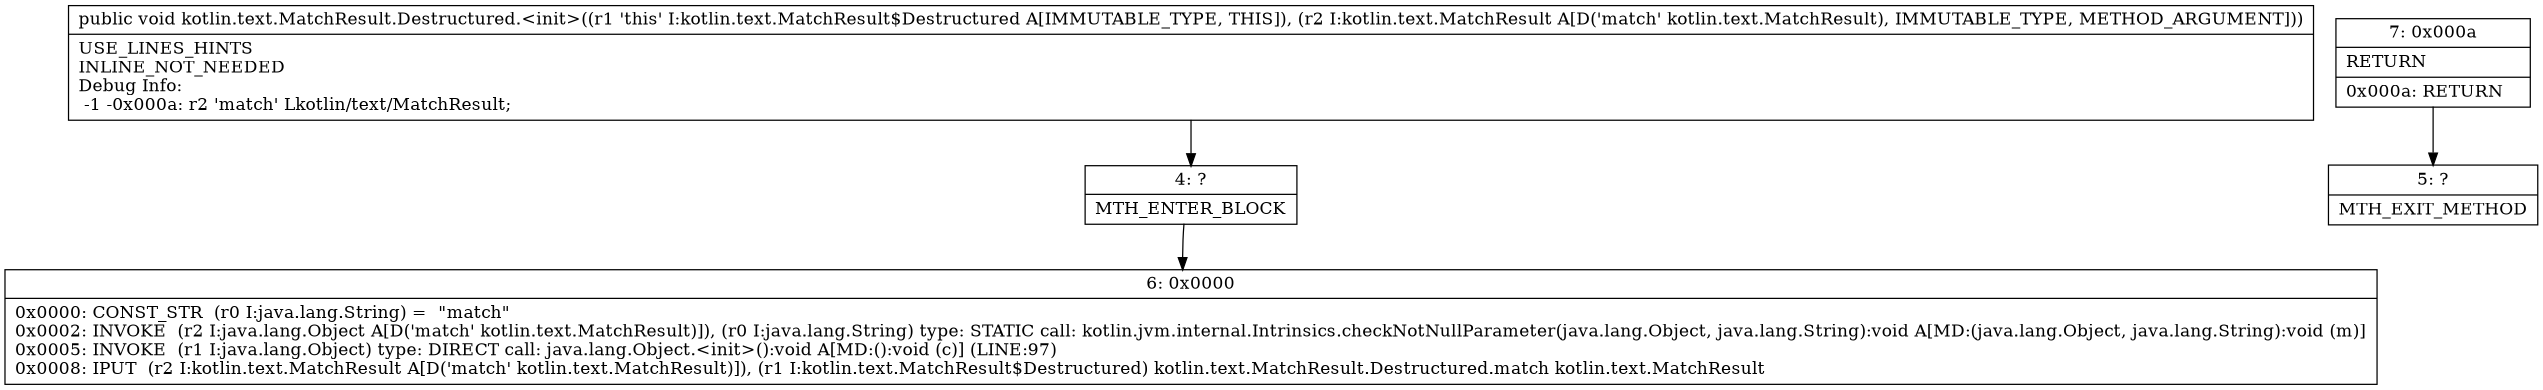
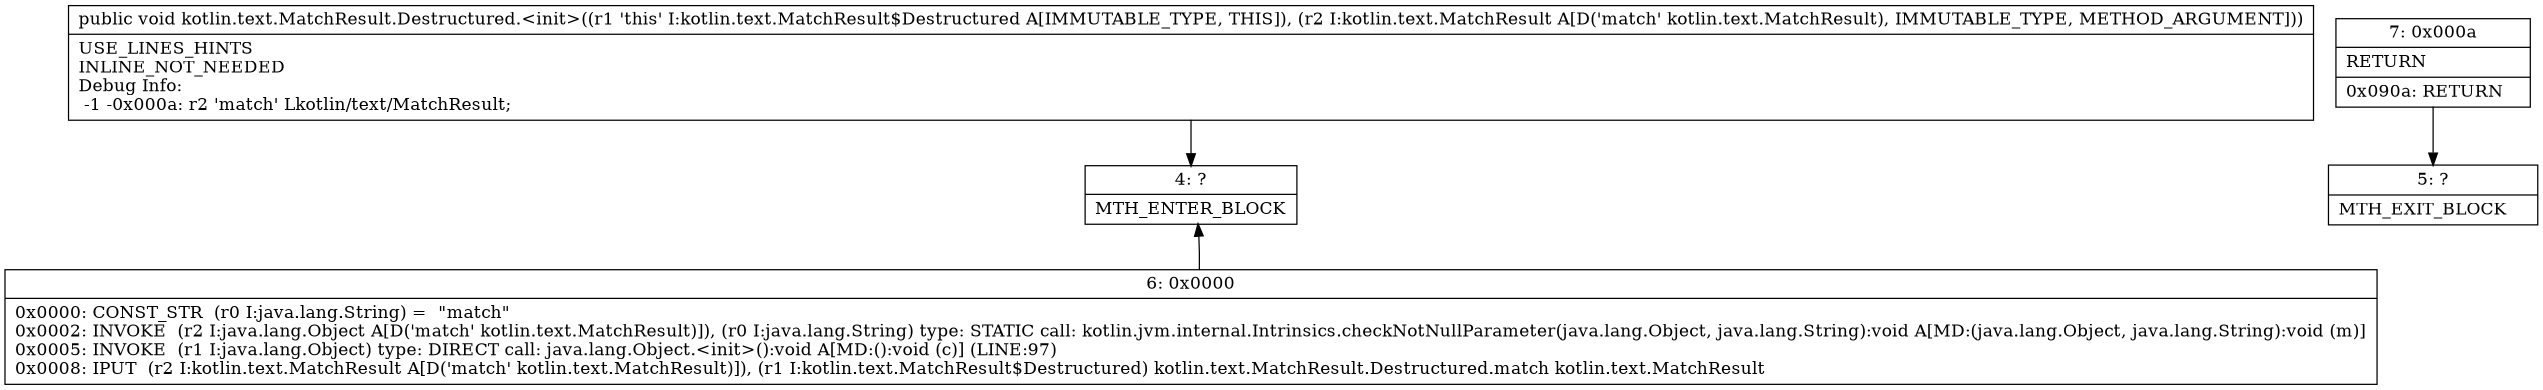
(2433, 92) -> (2433, 92)
(2433, 209) -> (2423, 209)
(1183, 241) -> (1199, 253)
